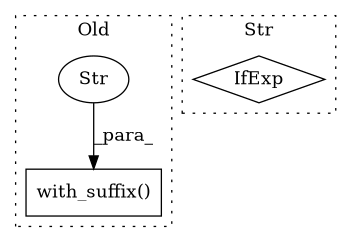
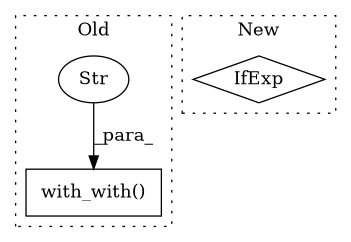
(259, 31) -> (259, 31)
(94, 193) -> (94, 193)
